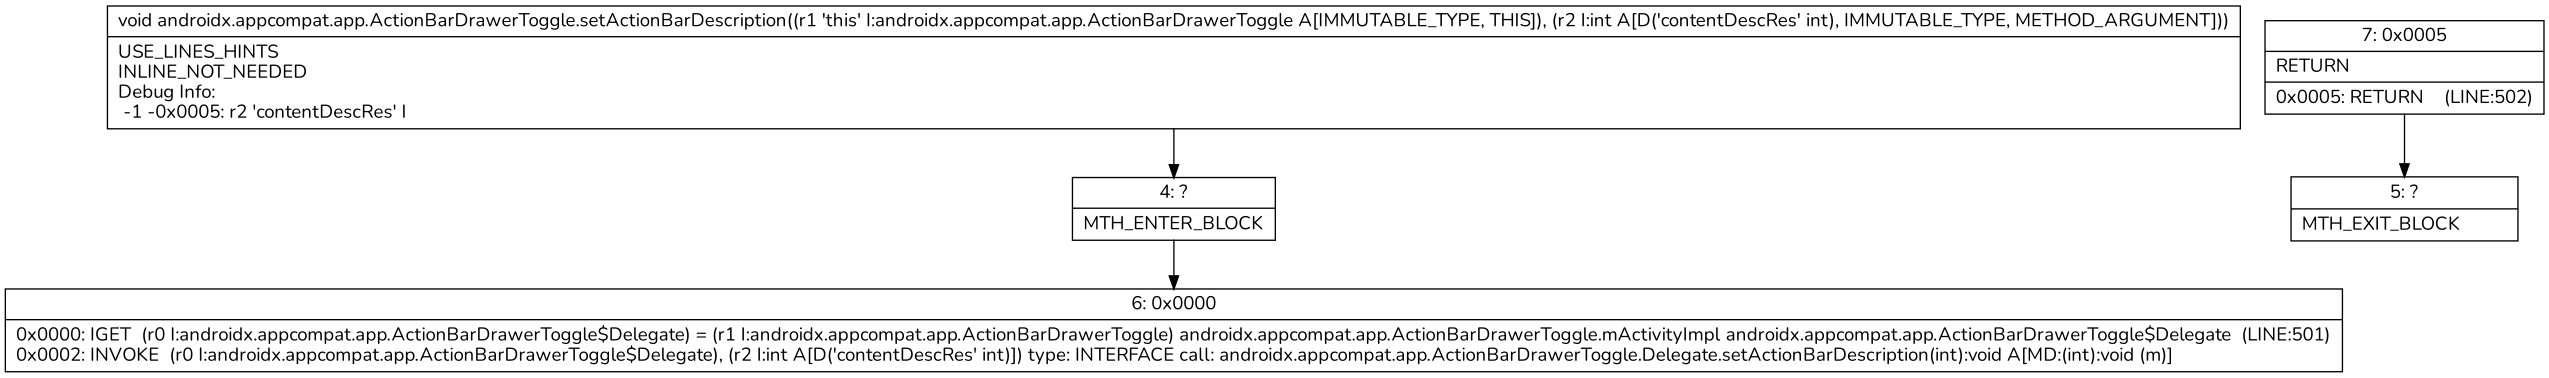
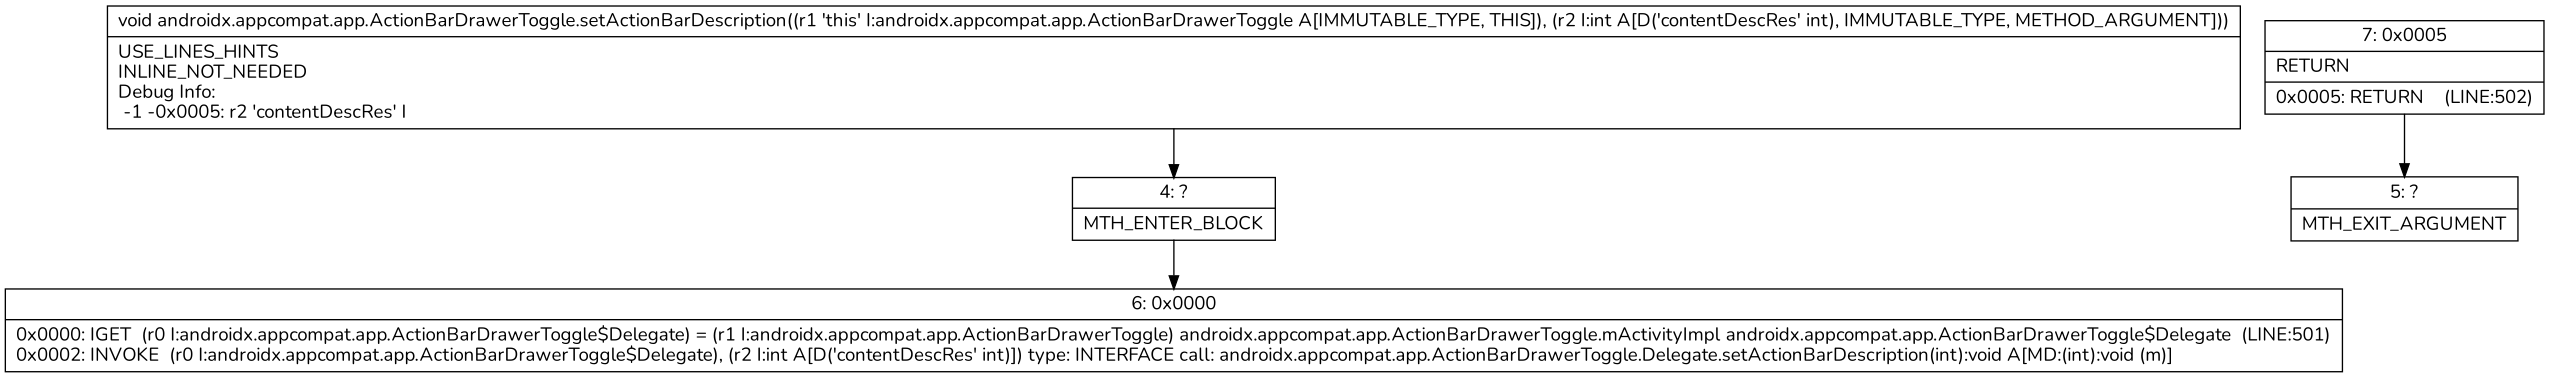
(2381, 224) -> (2405, 224)
